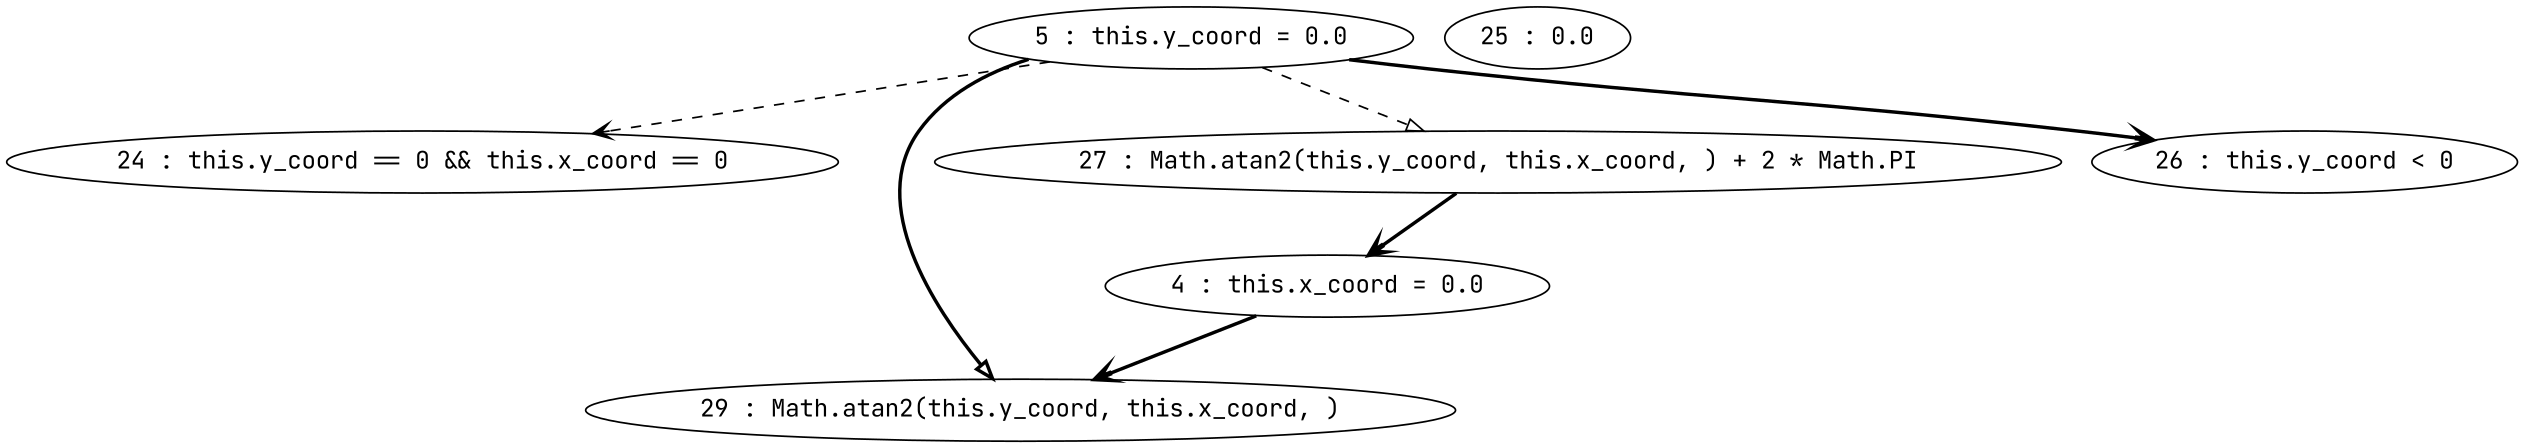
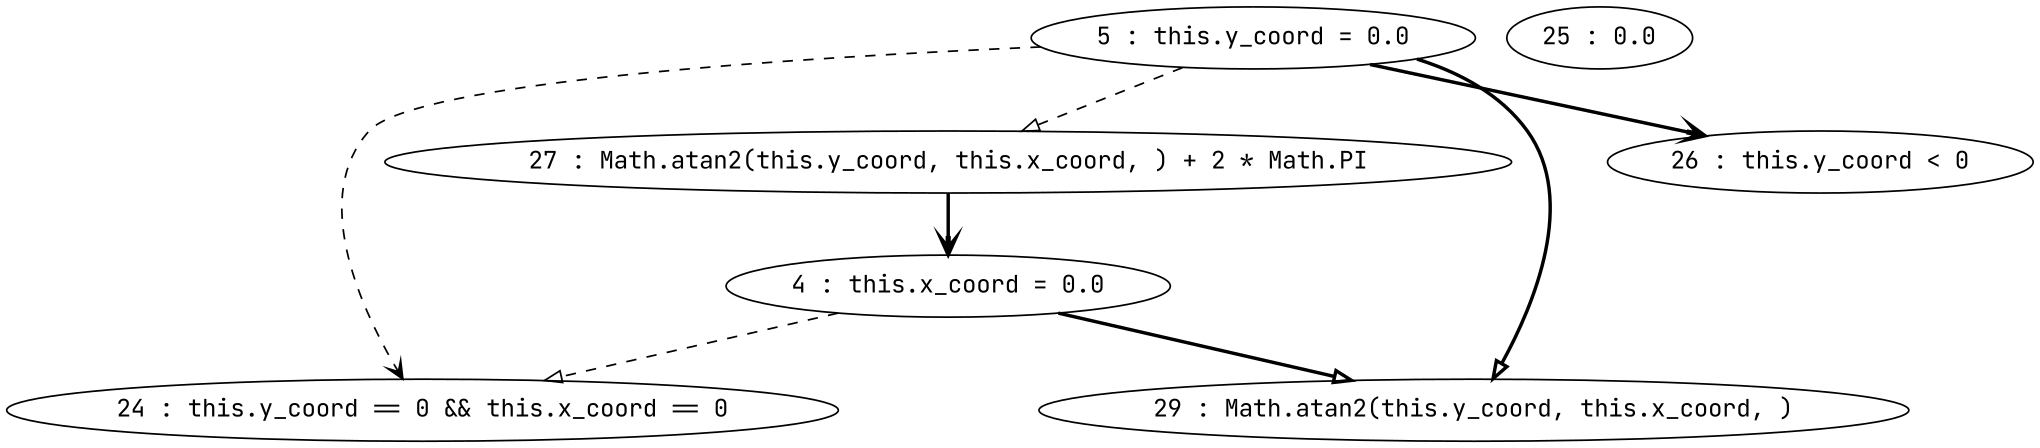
(1183, 344) -> (1196, 345)
none -> (700, 345)
